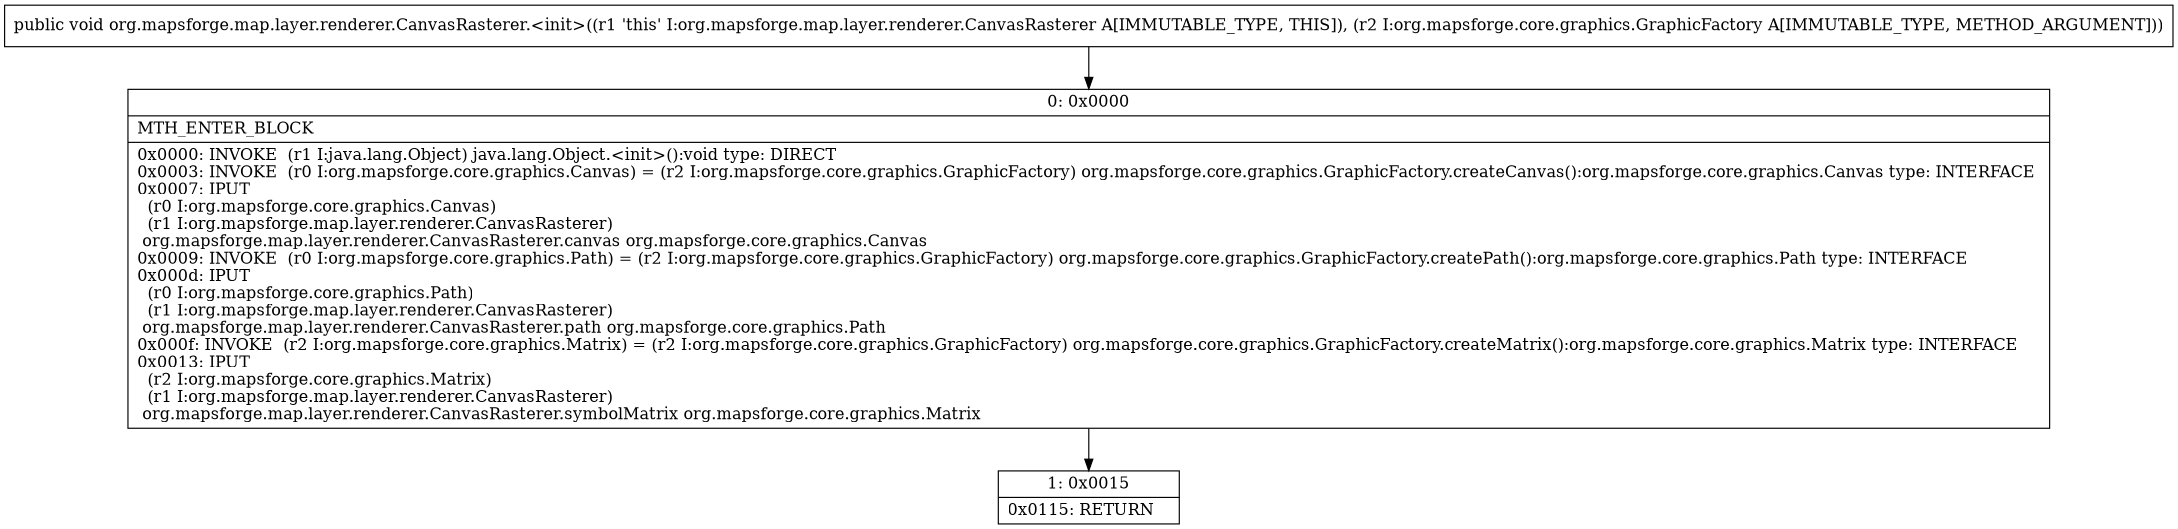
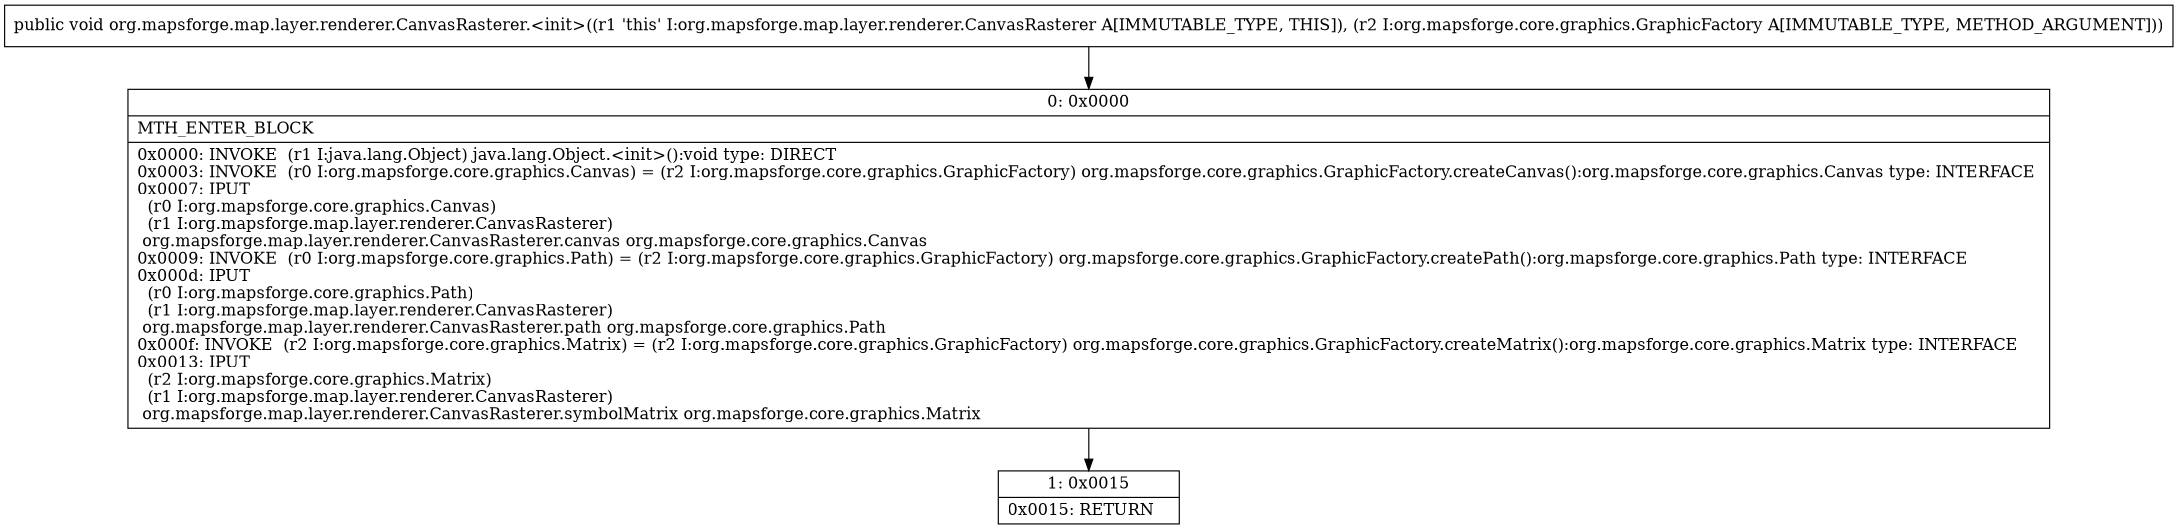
(1089, 510) -> (1089, 510)
